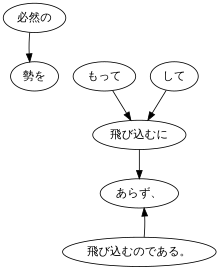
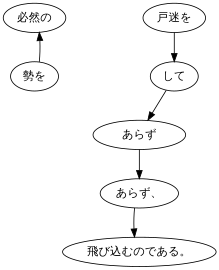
none -> (174, 18)
(29, 43) -> (40, 51)
(104, 76) -> none
(139, 135) -> (139, 135)
(145, 227) -> (134, 218)
